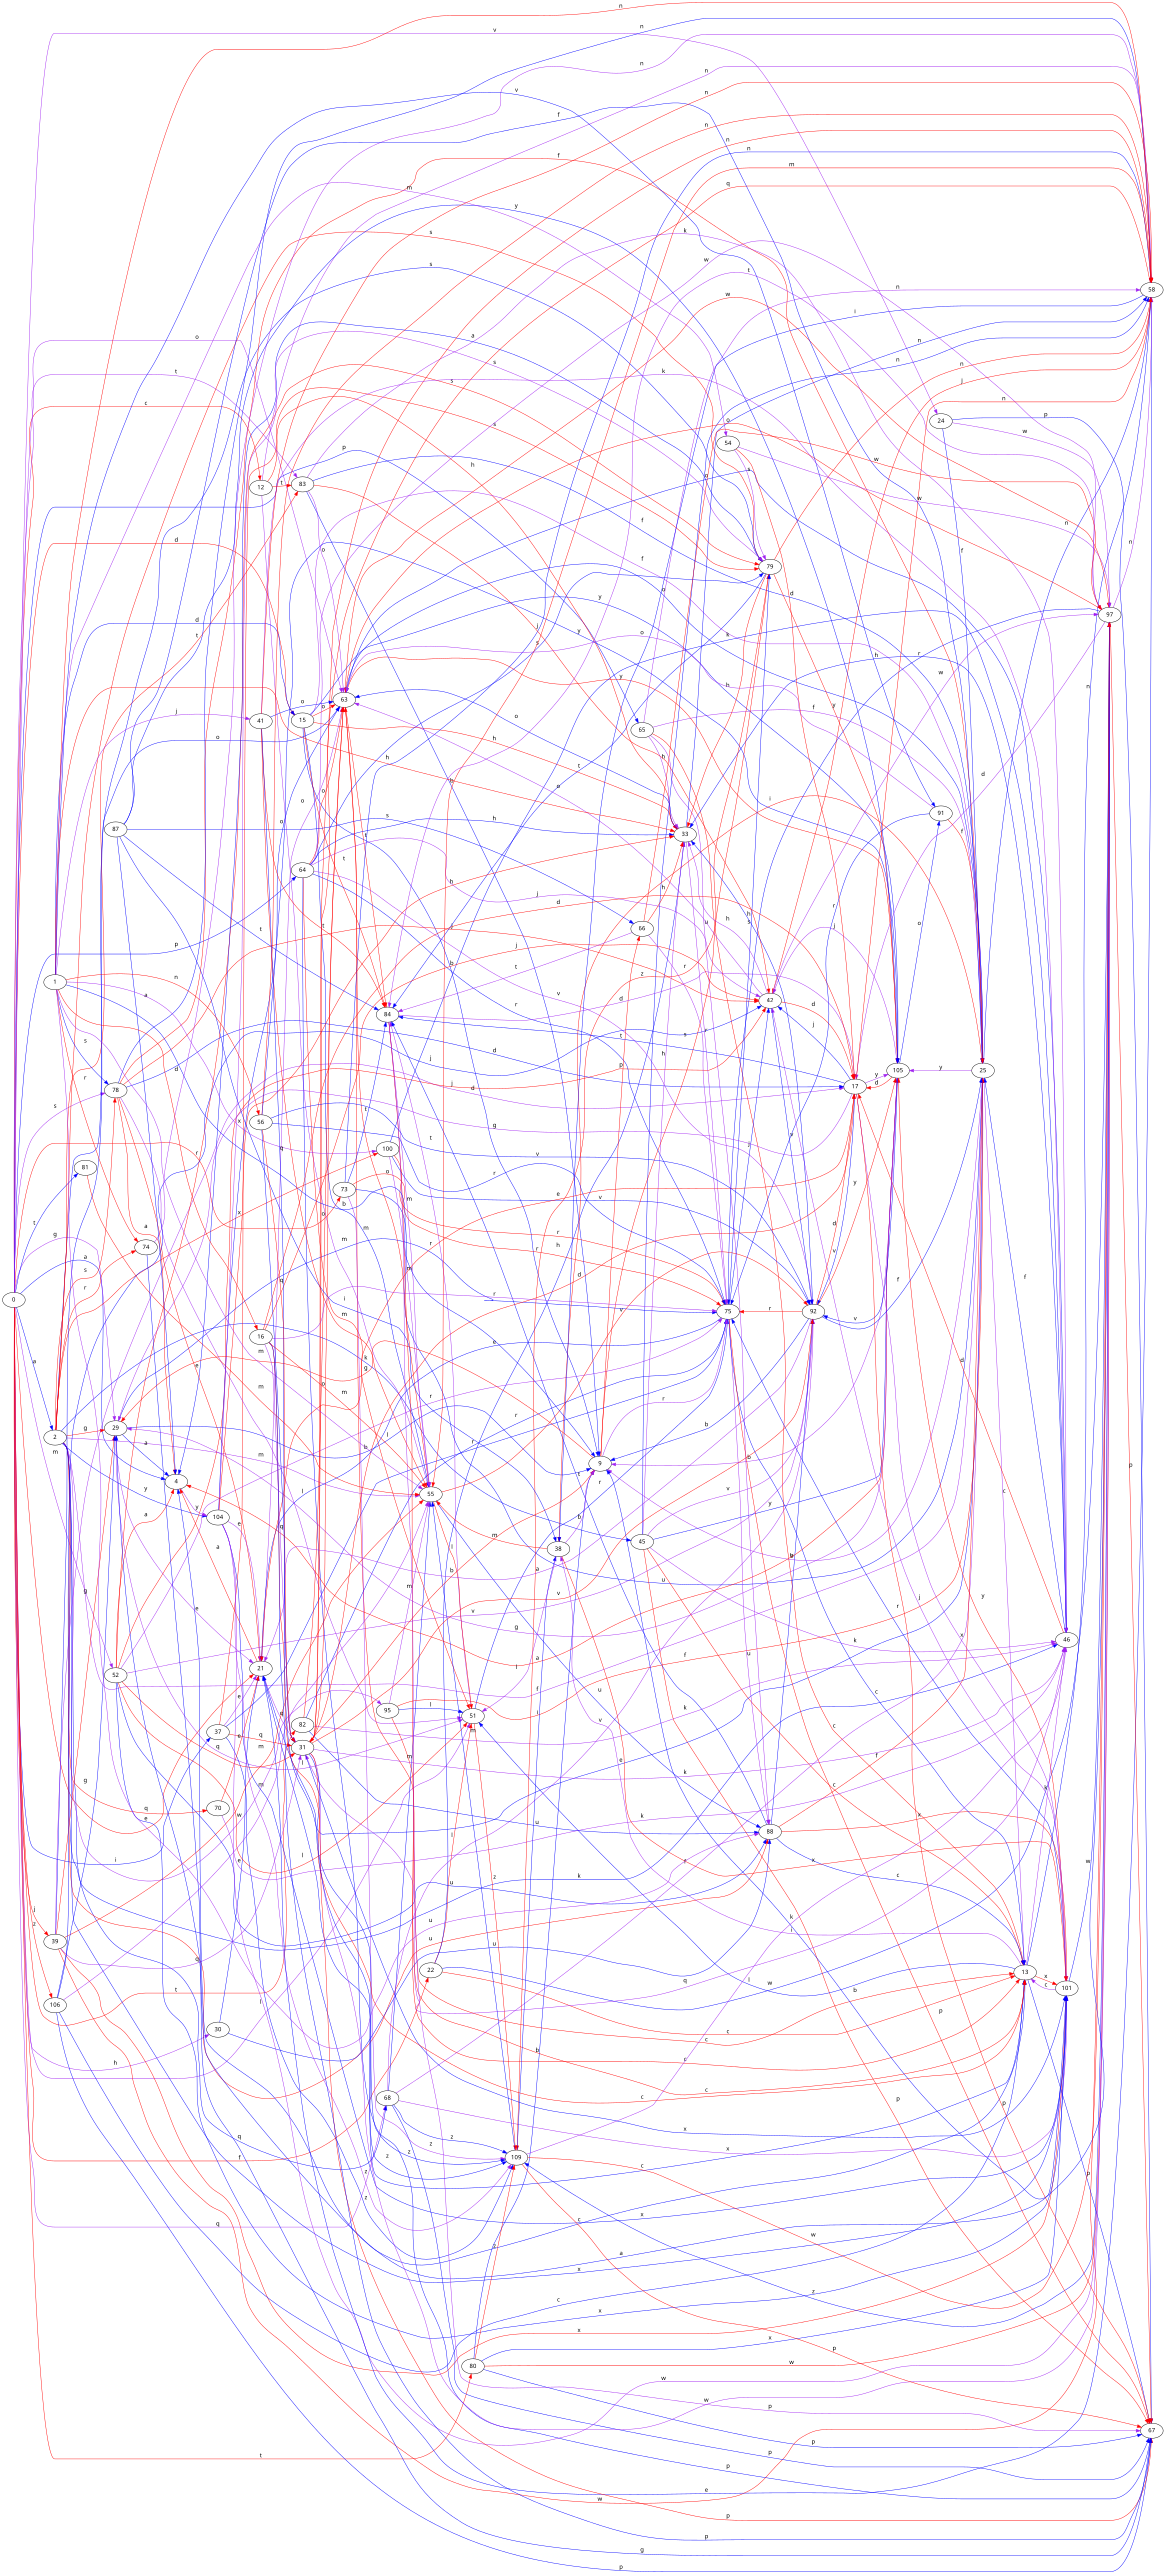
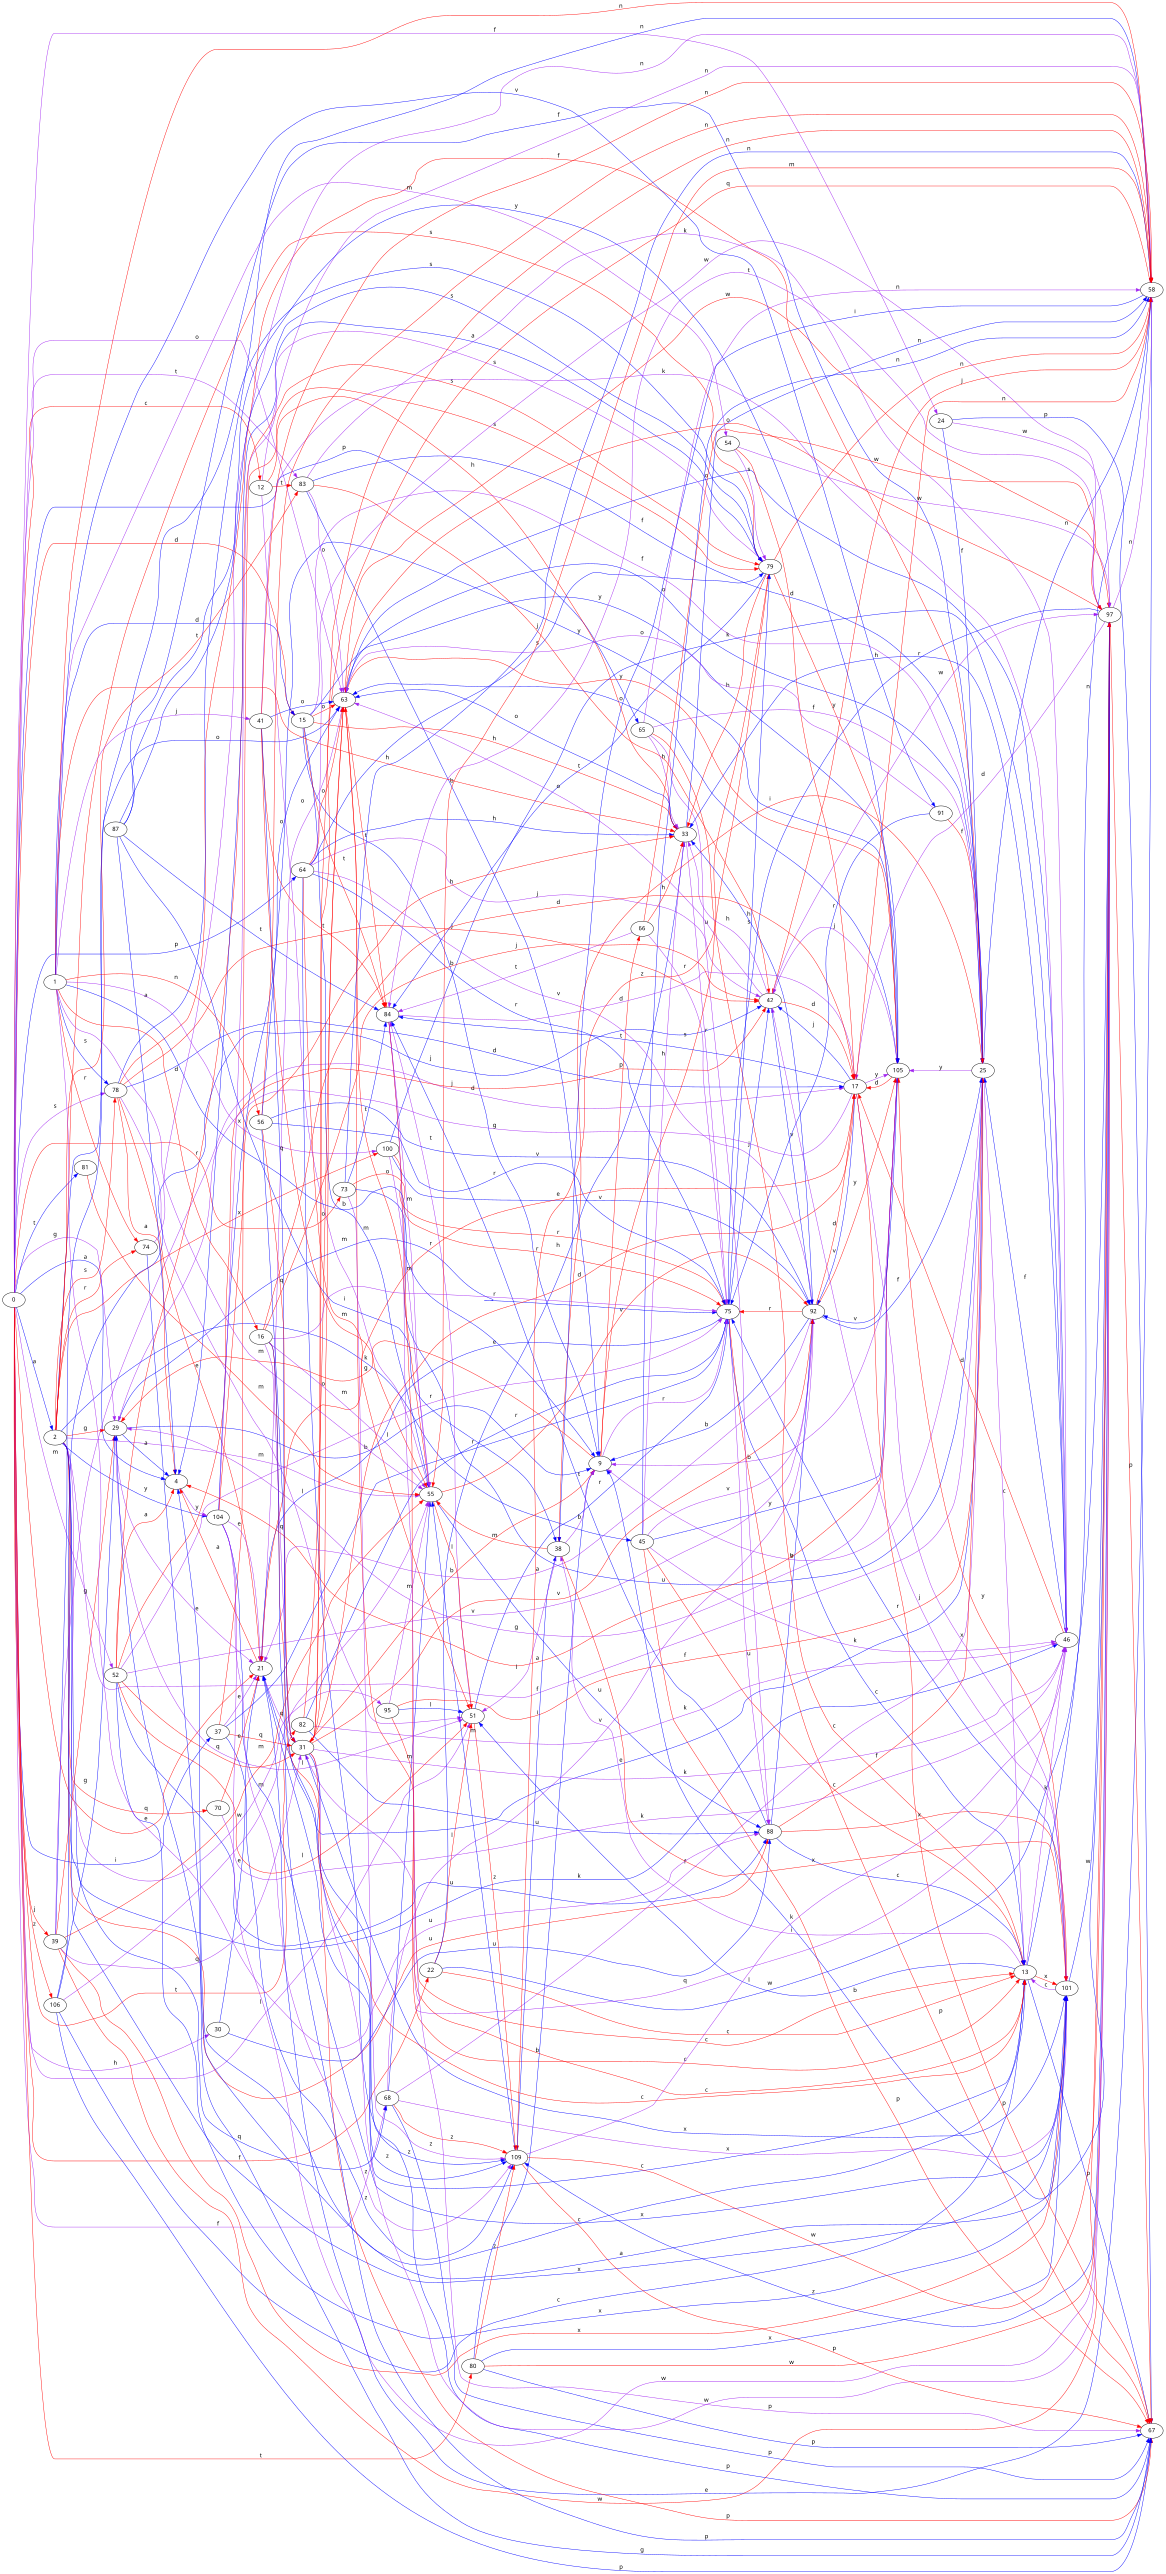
(495, 30) -> (495, 30)
(389, 820) -> (312, 310)
(919, 944) -> (696, 769)
(346, 1406) -> (346, 1406)
(439, 2139) -> (439, 2139)
(218, 2224) -> (218, 2224)
